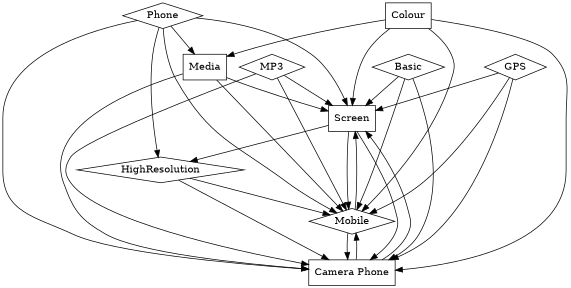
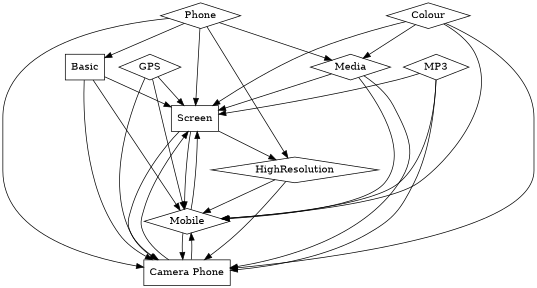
(408, 16) -> (428, 16)
(205, 67) -> (351, 67)
(408, 67) -> (85, 67)
(224, 138) -> (148, 39)
